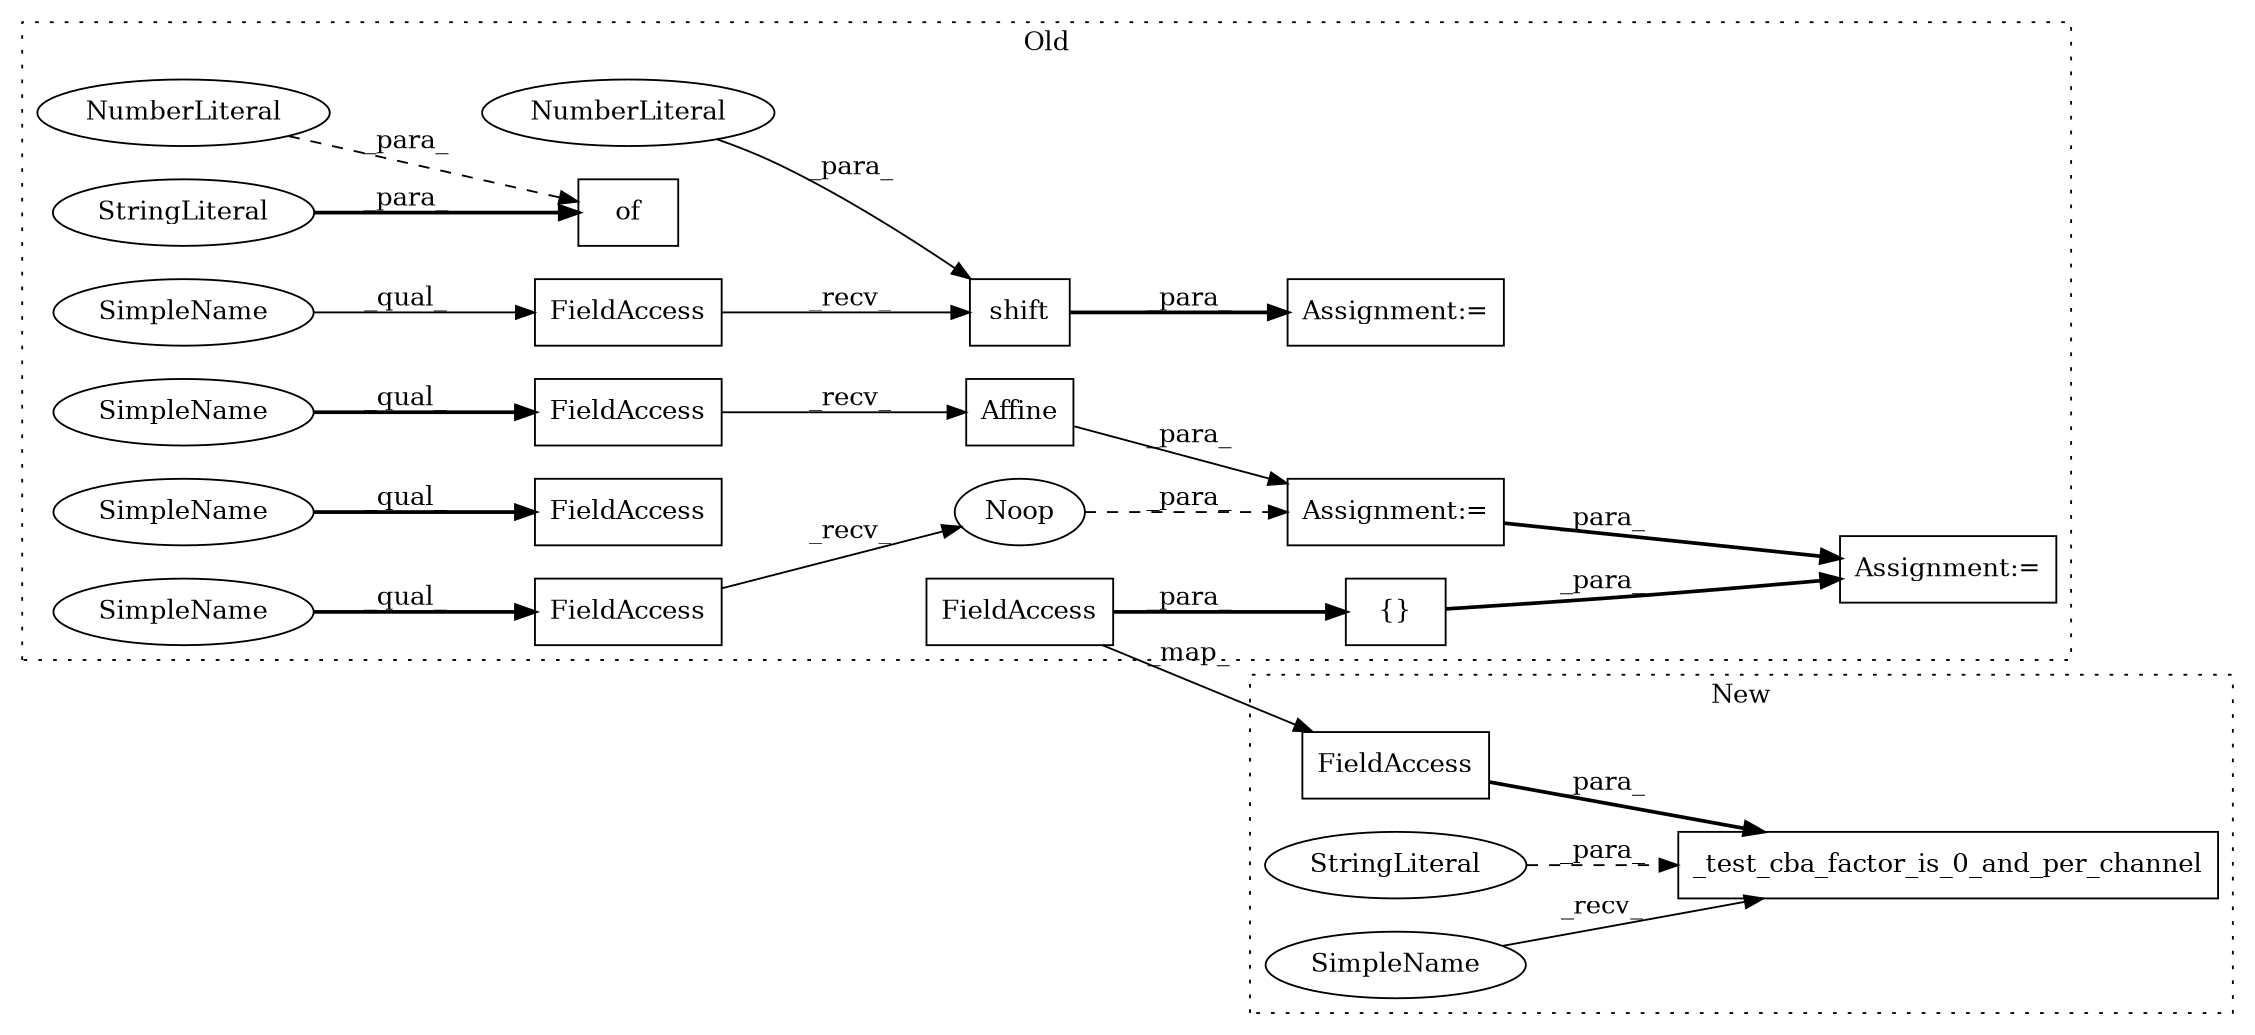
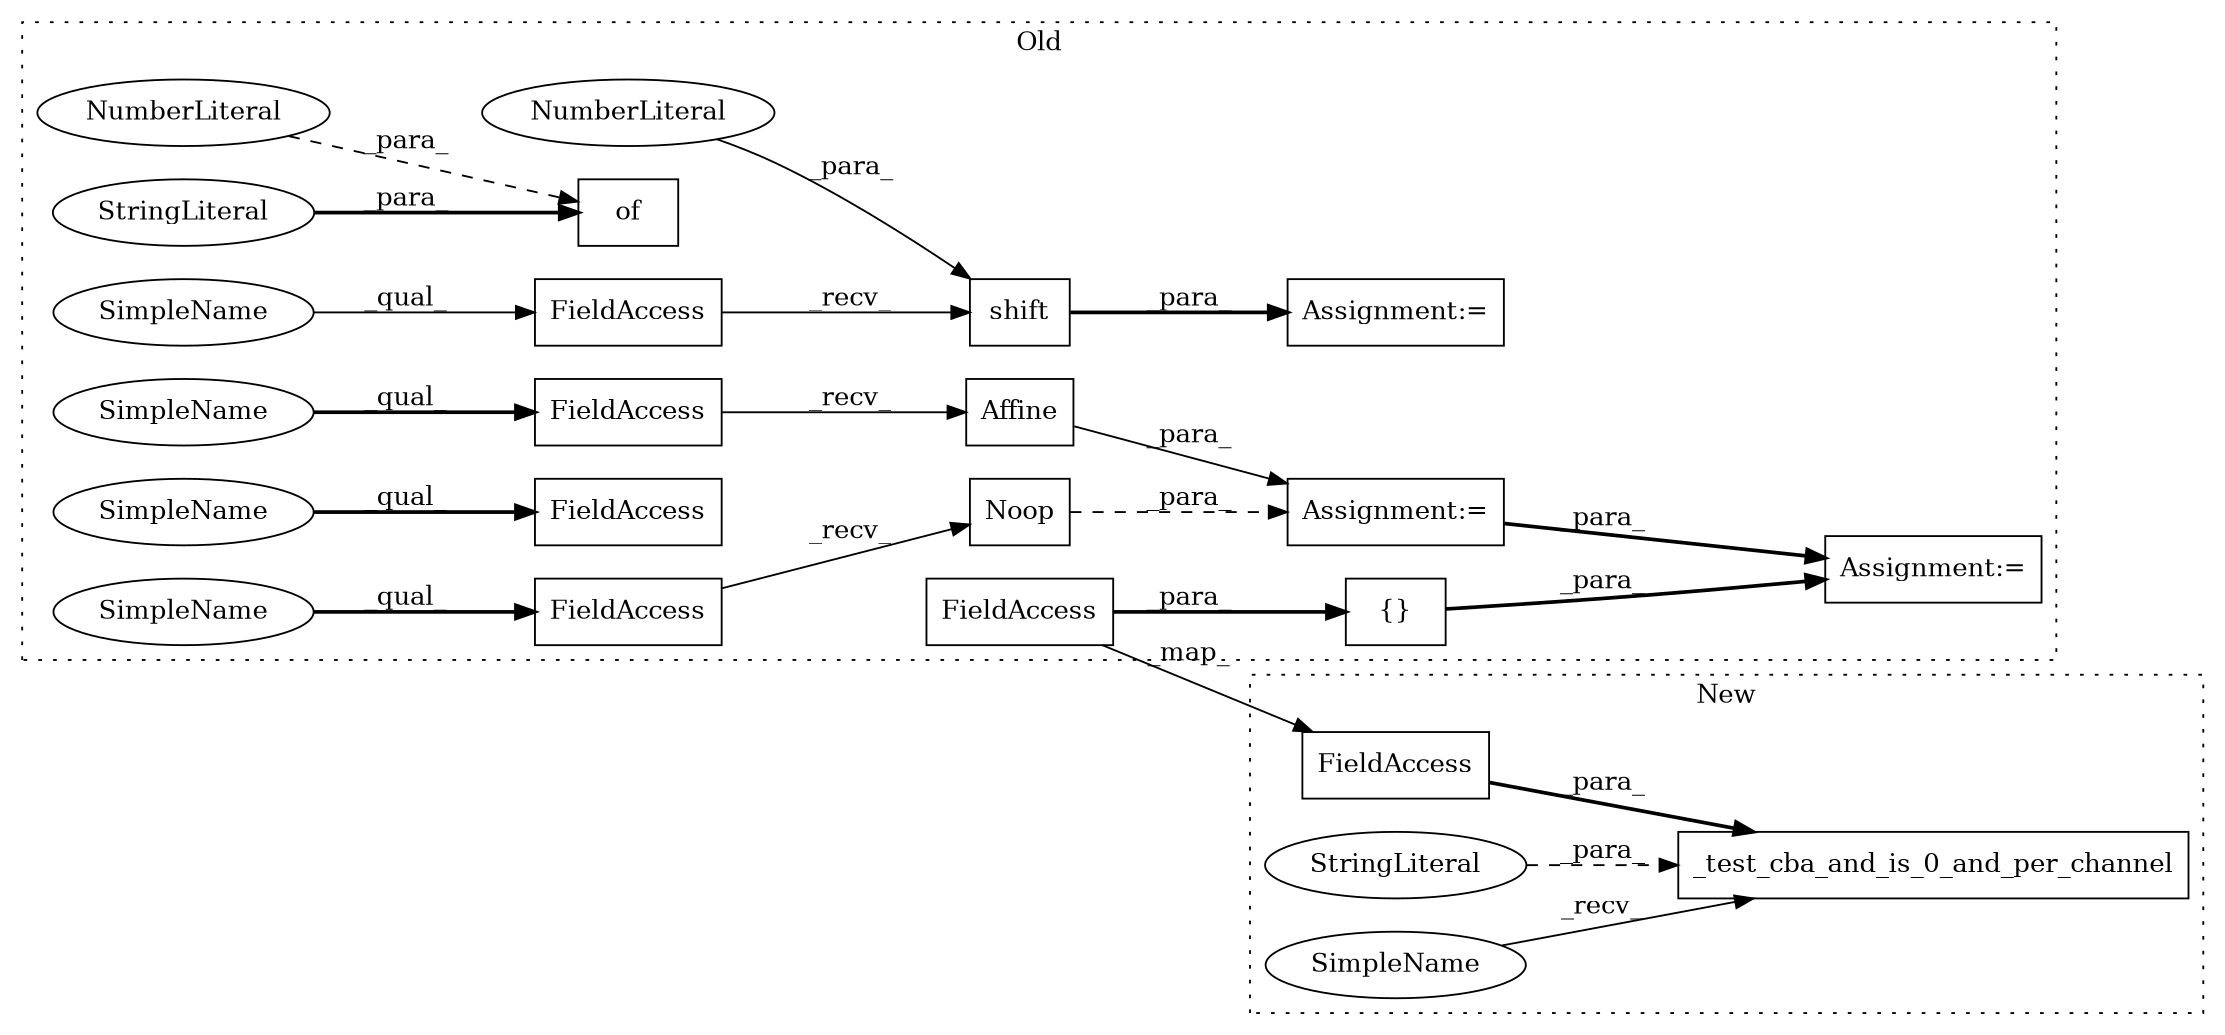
(1020, 512) -> (1020, 512)
(1948, 865) -> (1933, 865)
